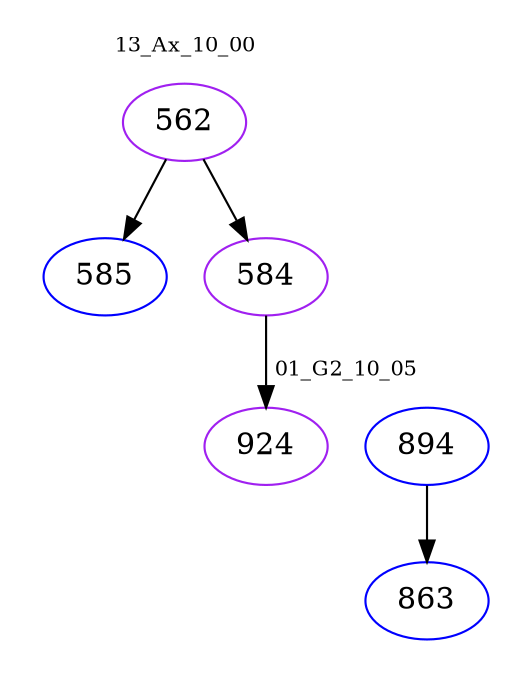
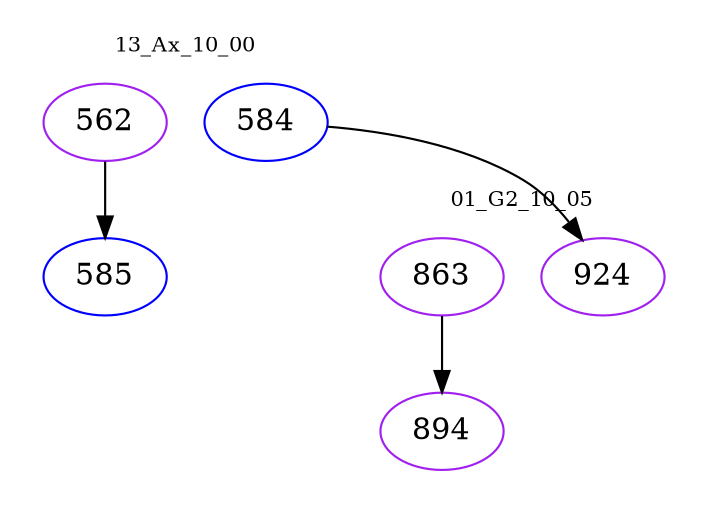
(220, 190) -> none
(266, 277) -> (266, 122)
(427, 446) -> (442, 431)
(427, 513) -> (442, 344)
(427, 601) -> (442, 277)
